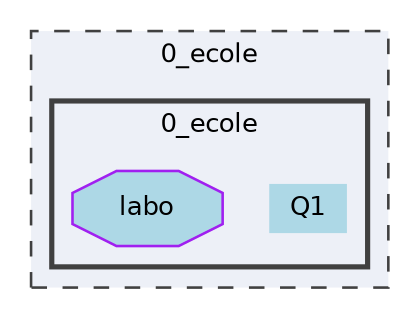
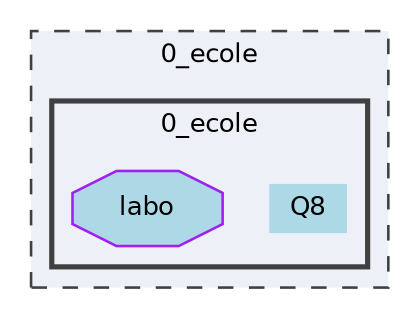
(308, 209) -> (308, 209)
